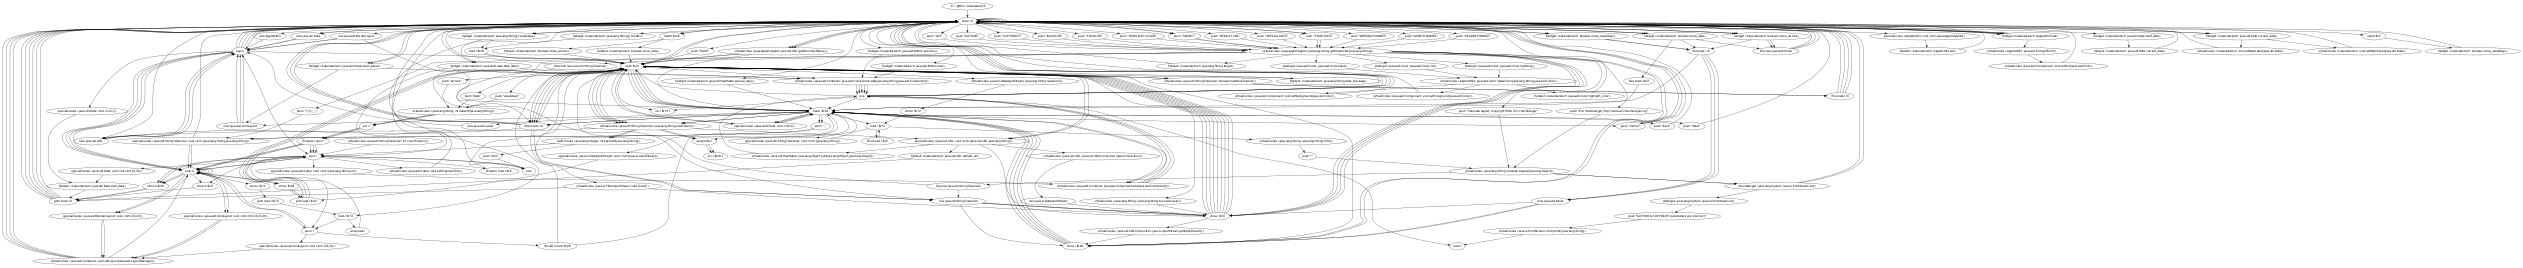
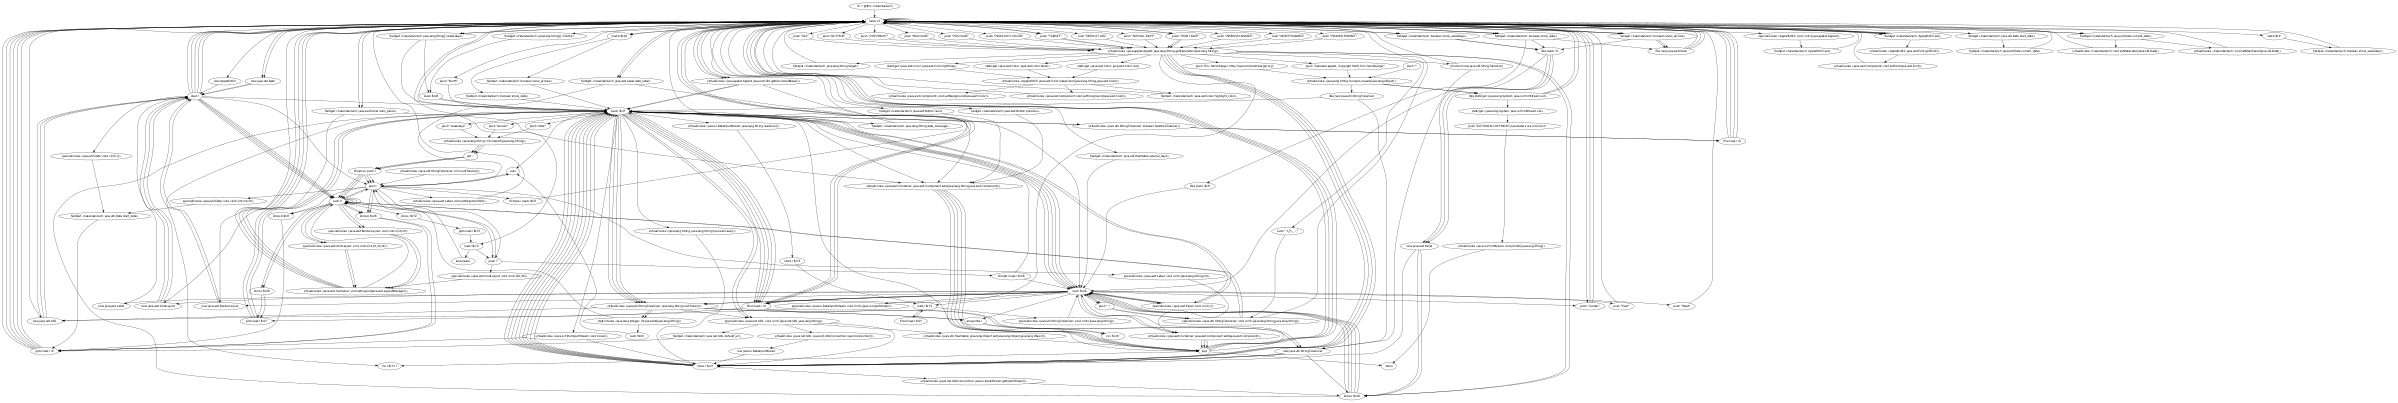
(561, 104) -> (658, 299)
(514, 139) -> (555, 127)
(1296, 141) -> none
